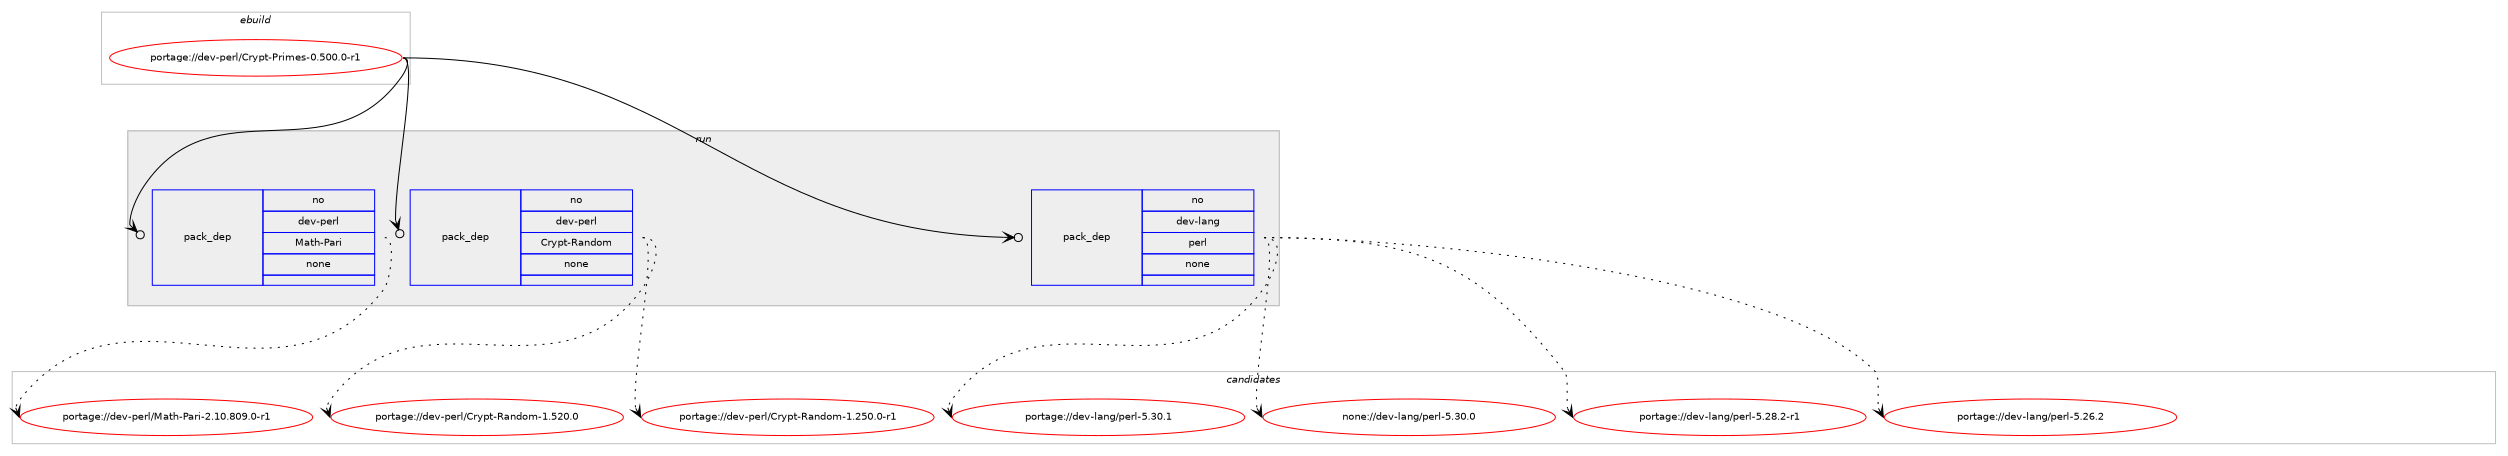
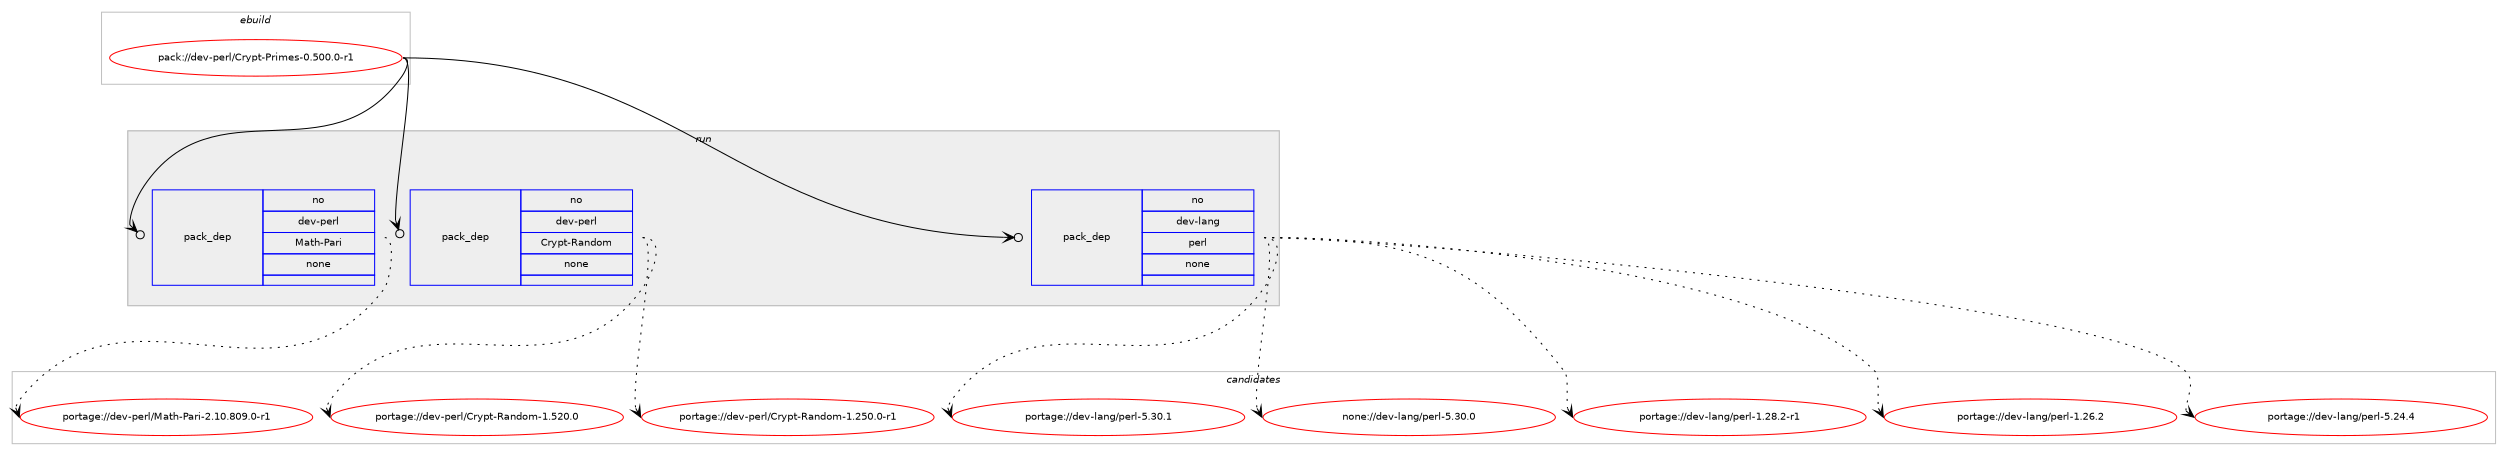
(256, 58) -> (256, 58)
(1720, 417) -> (1720, 417)
(2031, 417) -> (2031, 417)
none -> (2341, 417)
